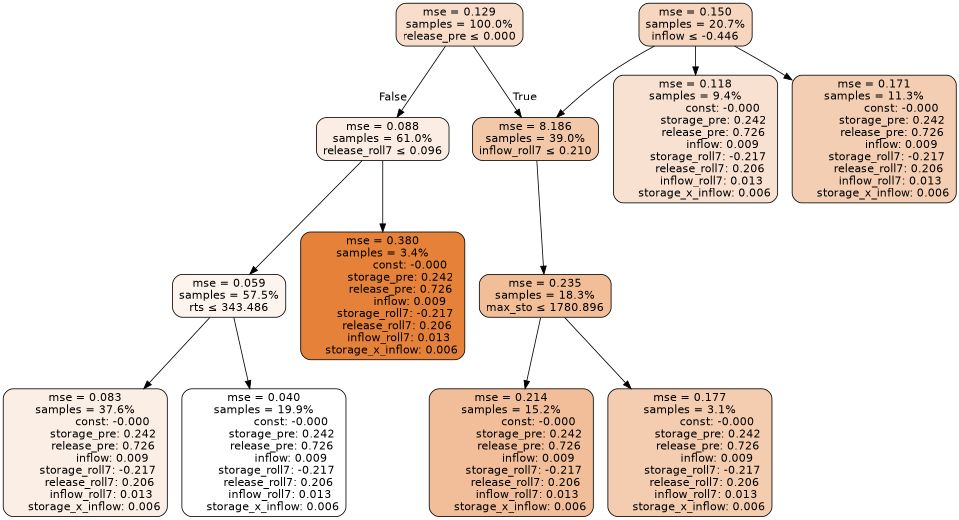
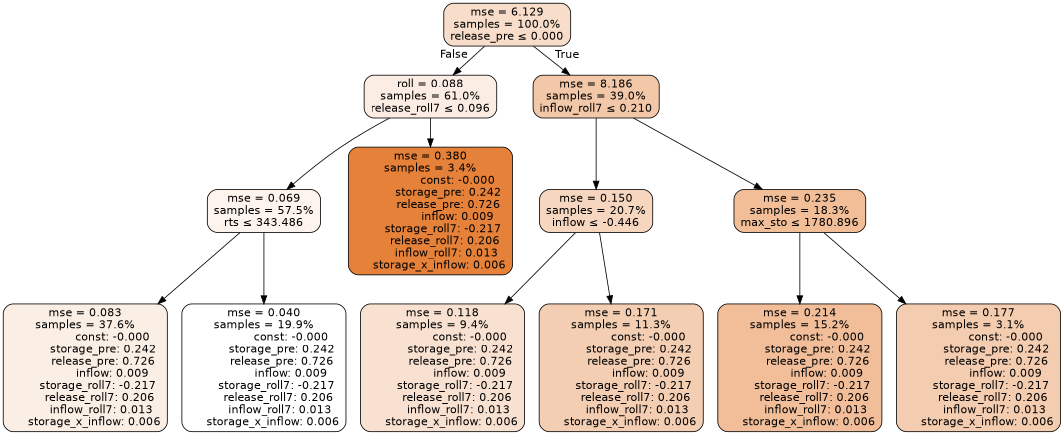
(460, 25) -> (507, 25)
(606, 76) -> (596, 150)
(383, 139) -> (430, 97)
(229, 296) -> (264, 211)
